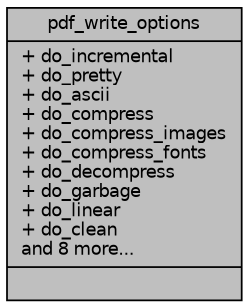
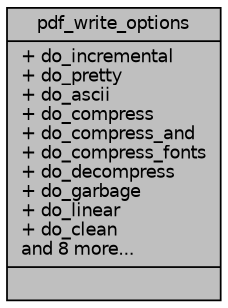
(124, 134) -> (109, 134)
